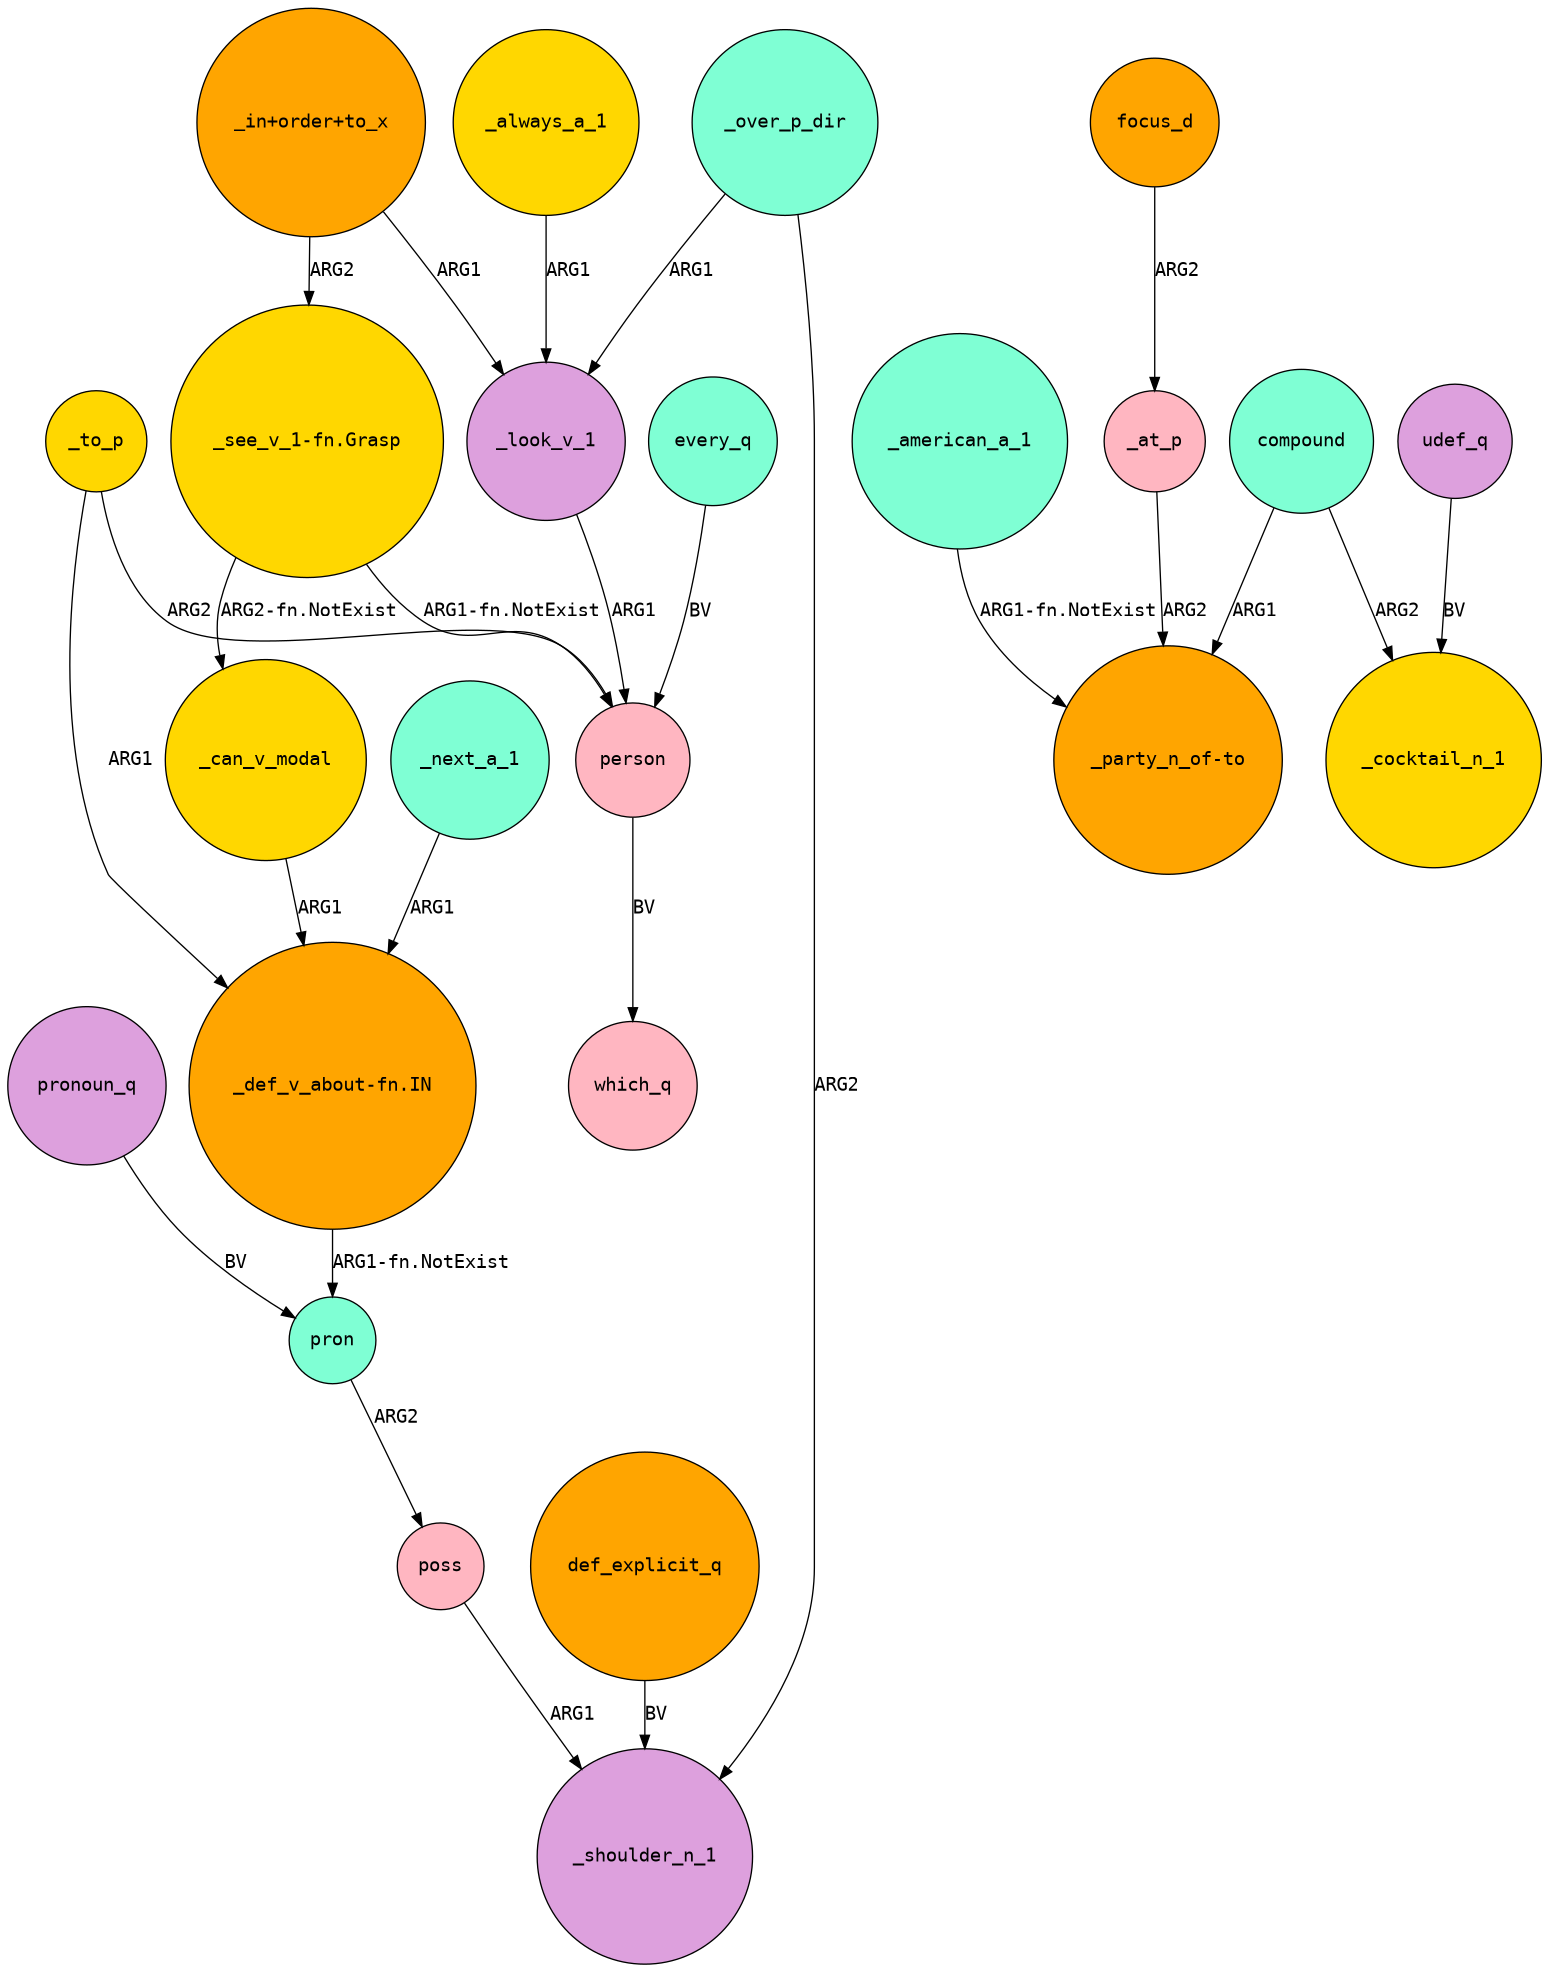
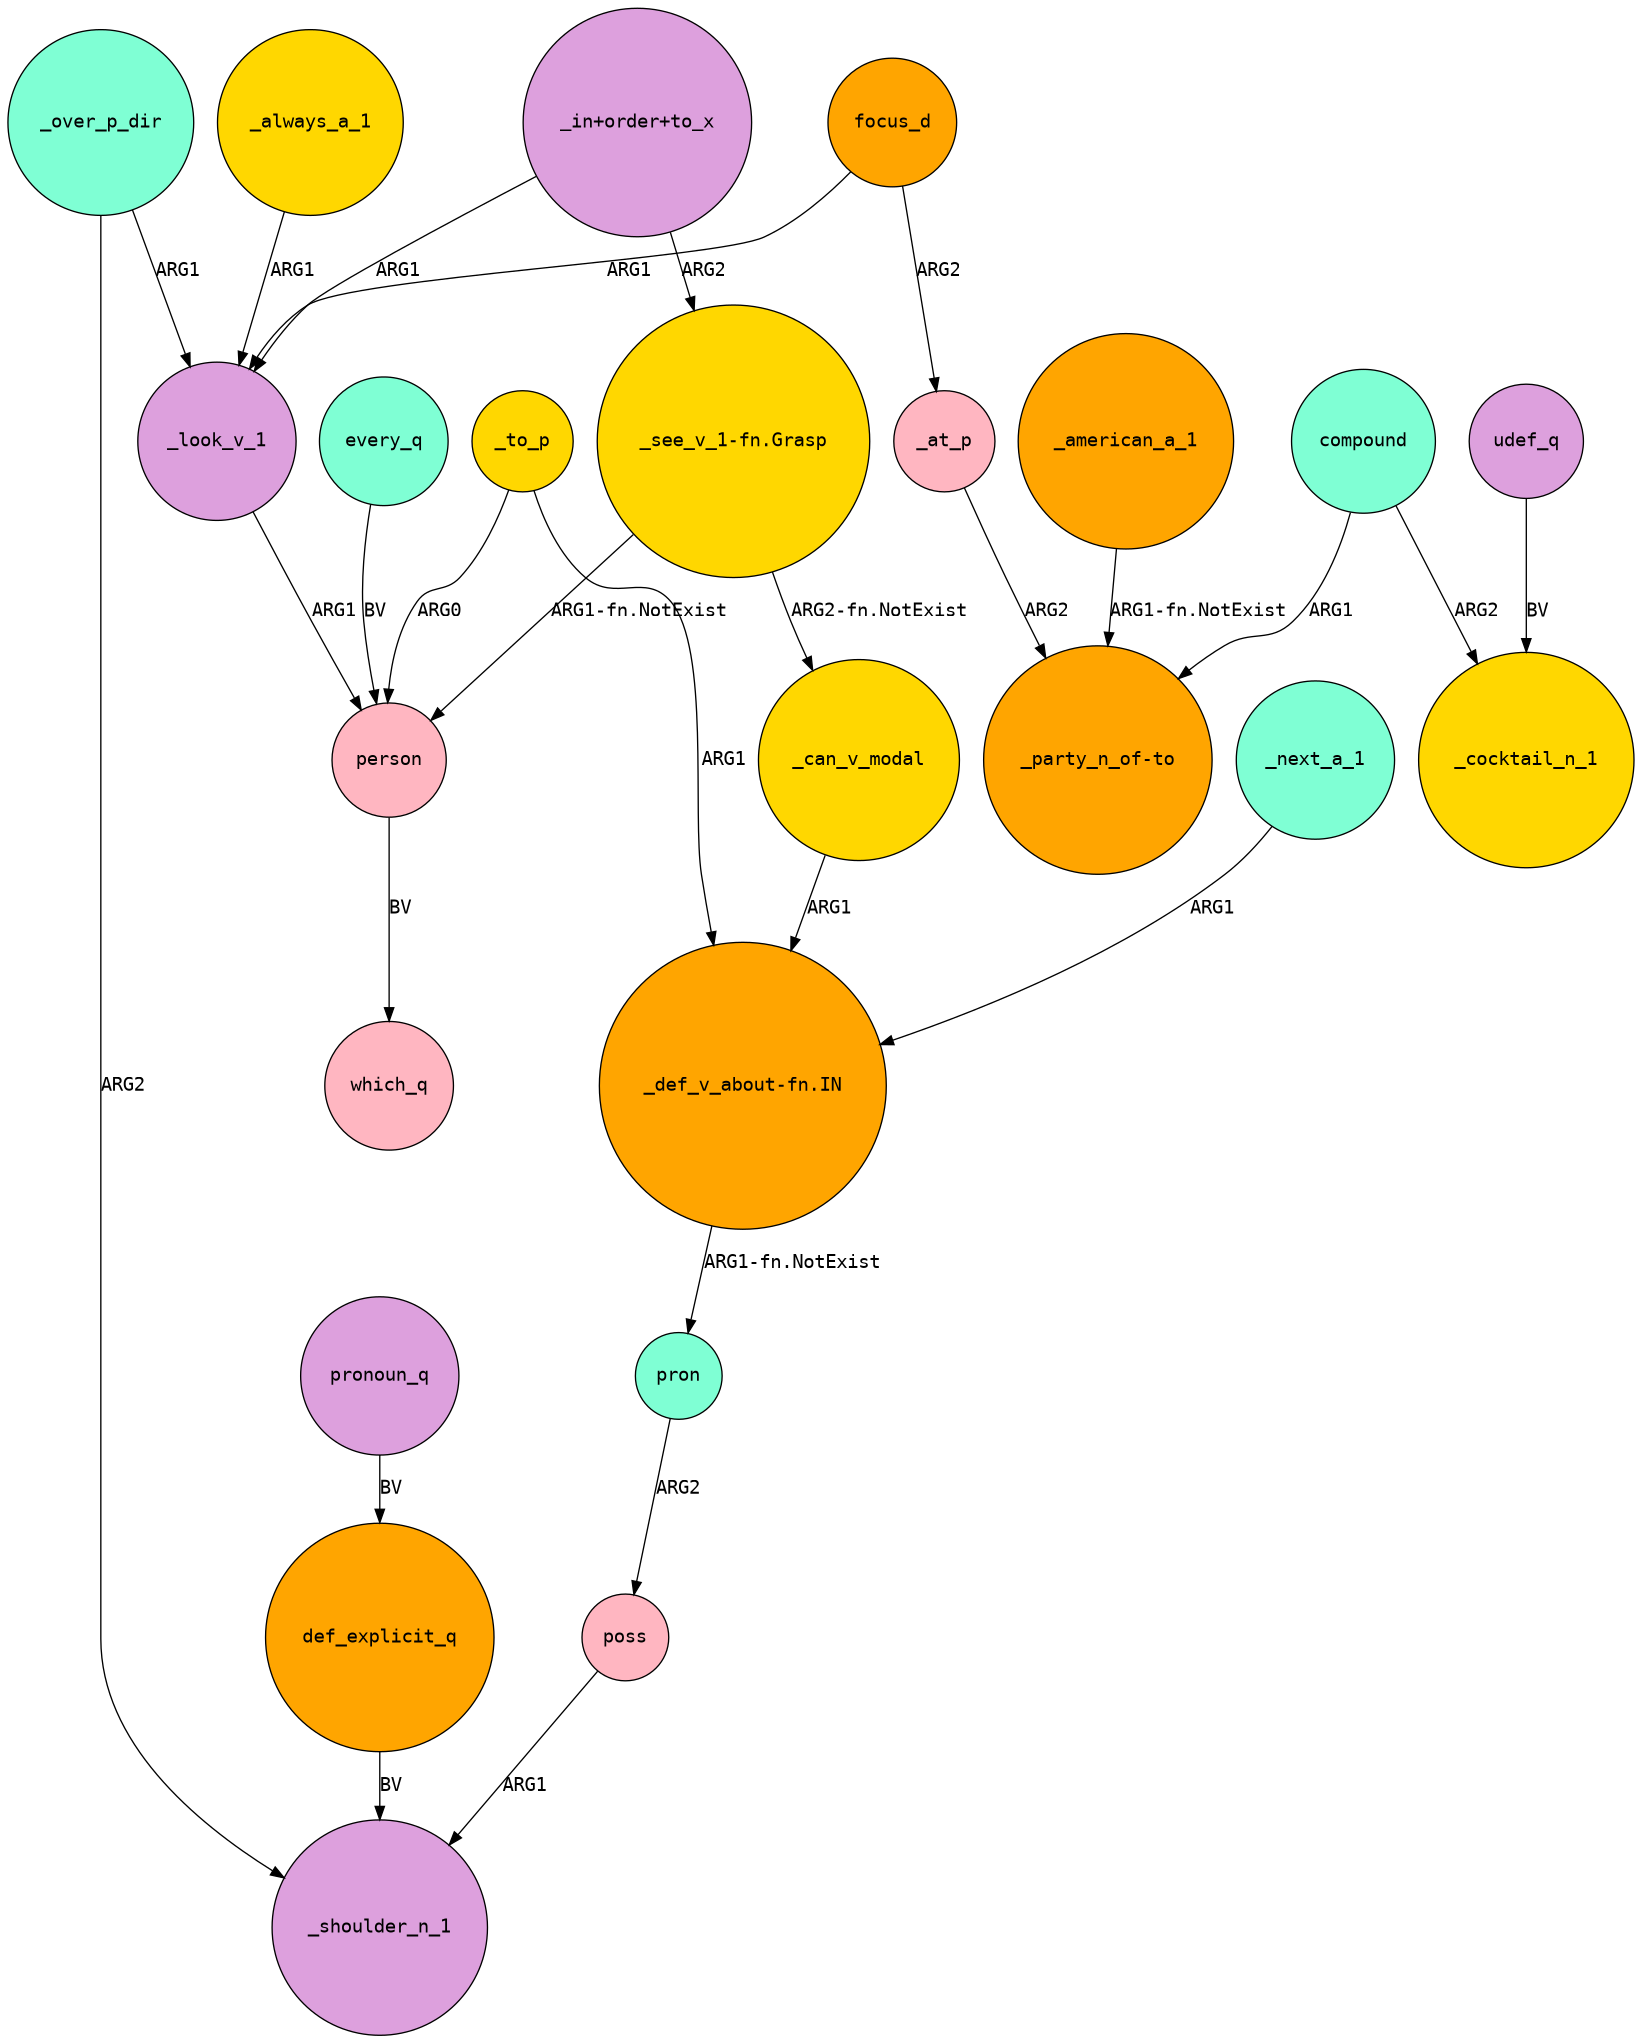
(311, 123) -> (637, 123)
none -> (553, 267)
(960, 441) -> (1126, 441)
(190, 612) -> (440, 612)
(193, 1244) -> (380, 1482)
